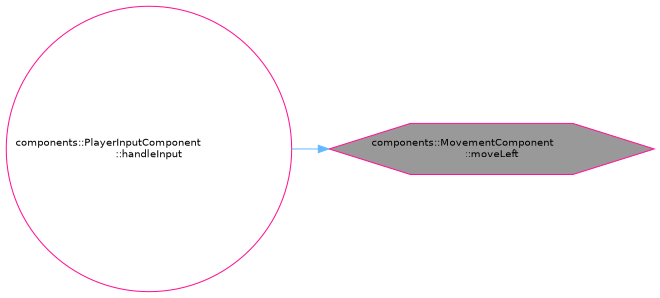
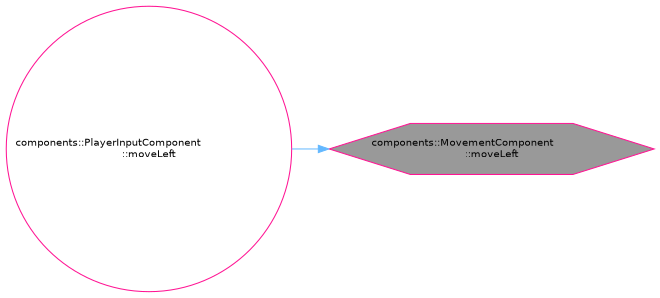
(149, 149) -> (149, 149)
